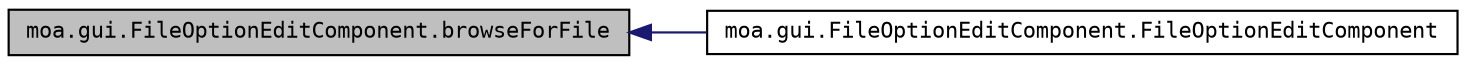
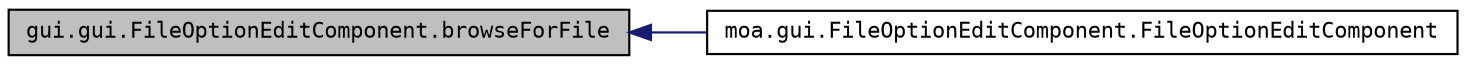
(319, 32) -> (319, 32)
